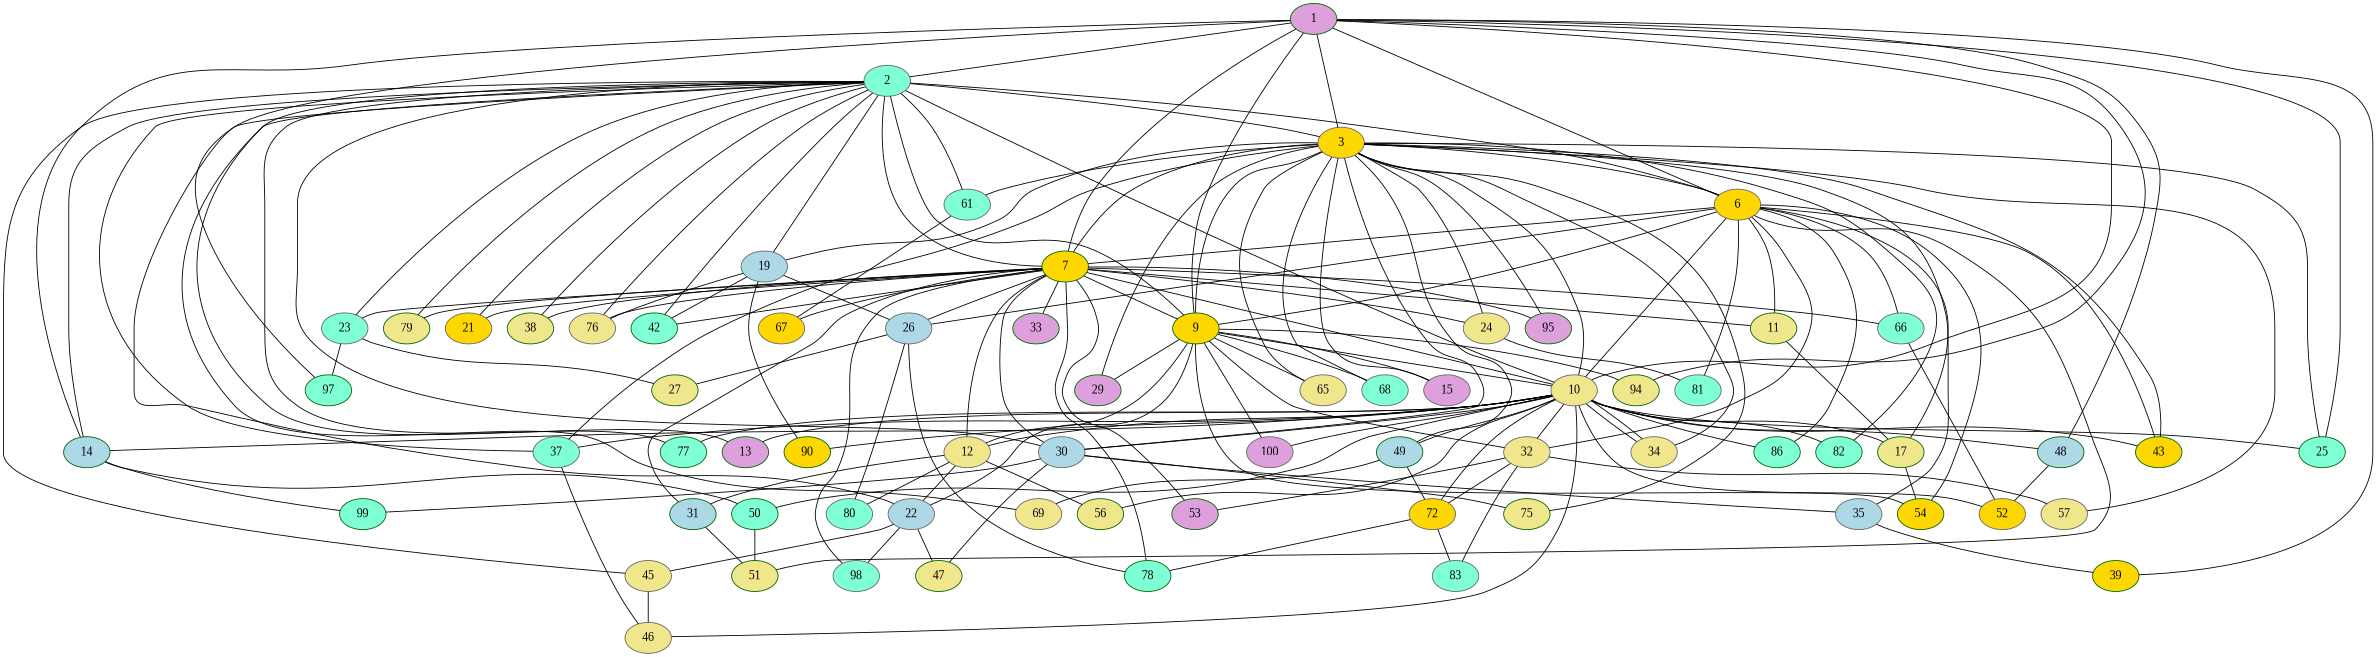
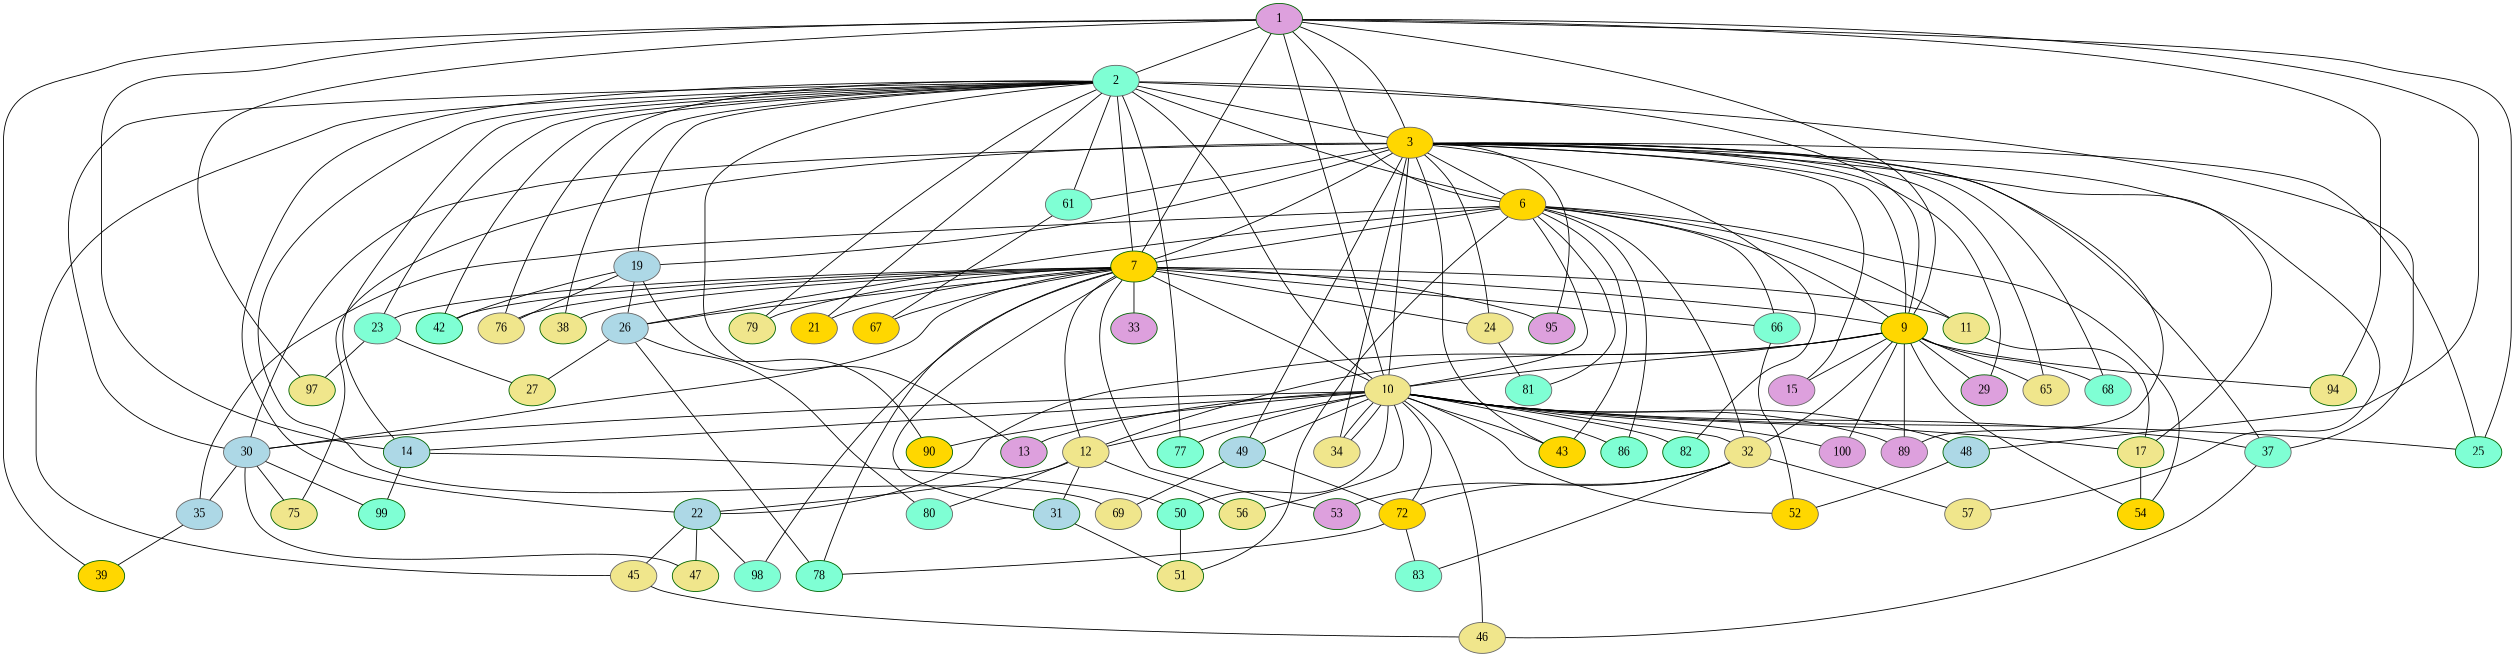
(328, 390) -> (312, 390)
none -> (1904, 452)
(911, 514) -> (697, 514)
